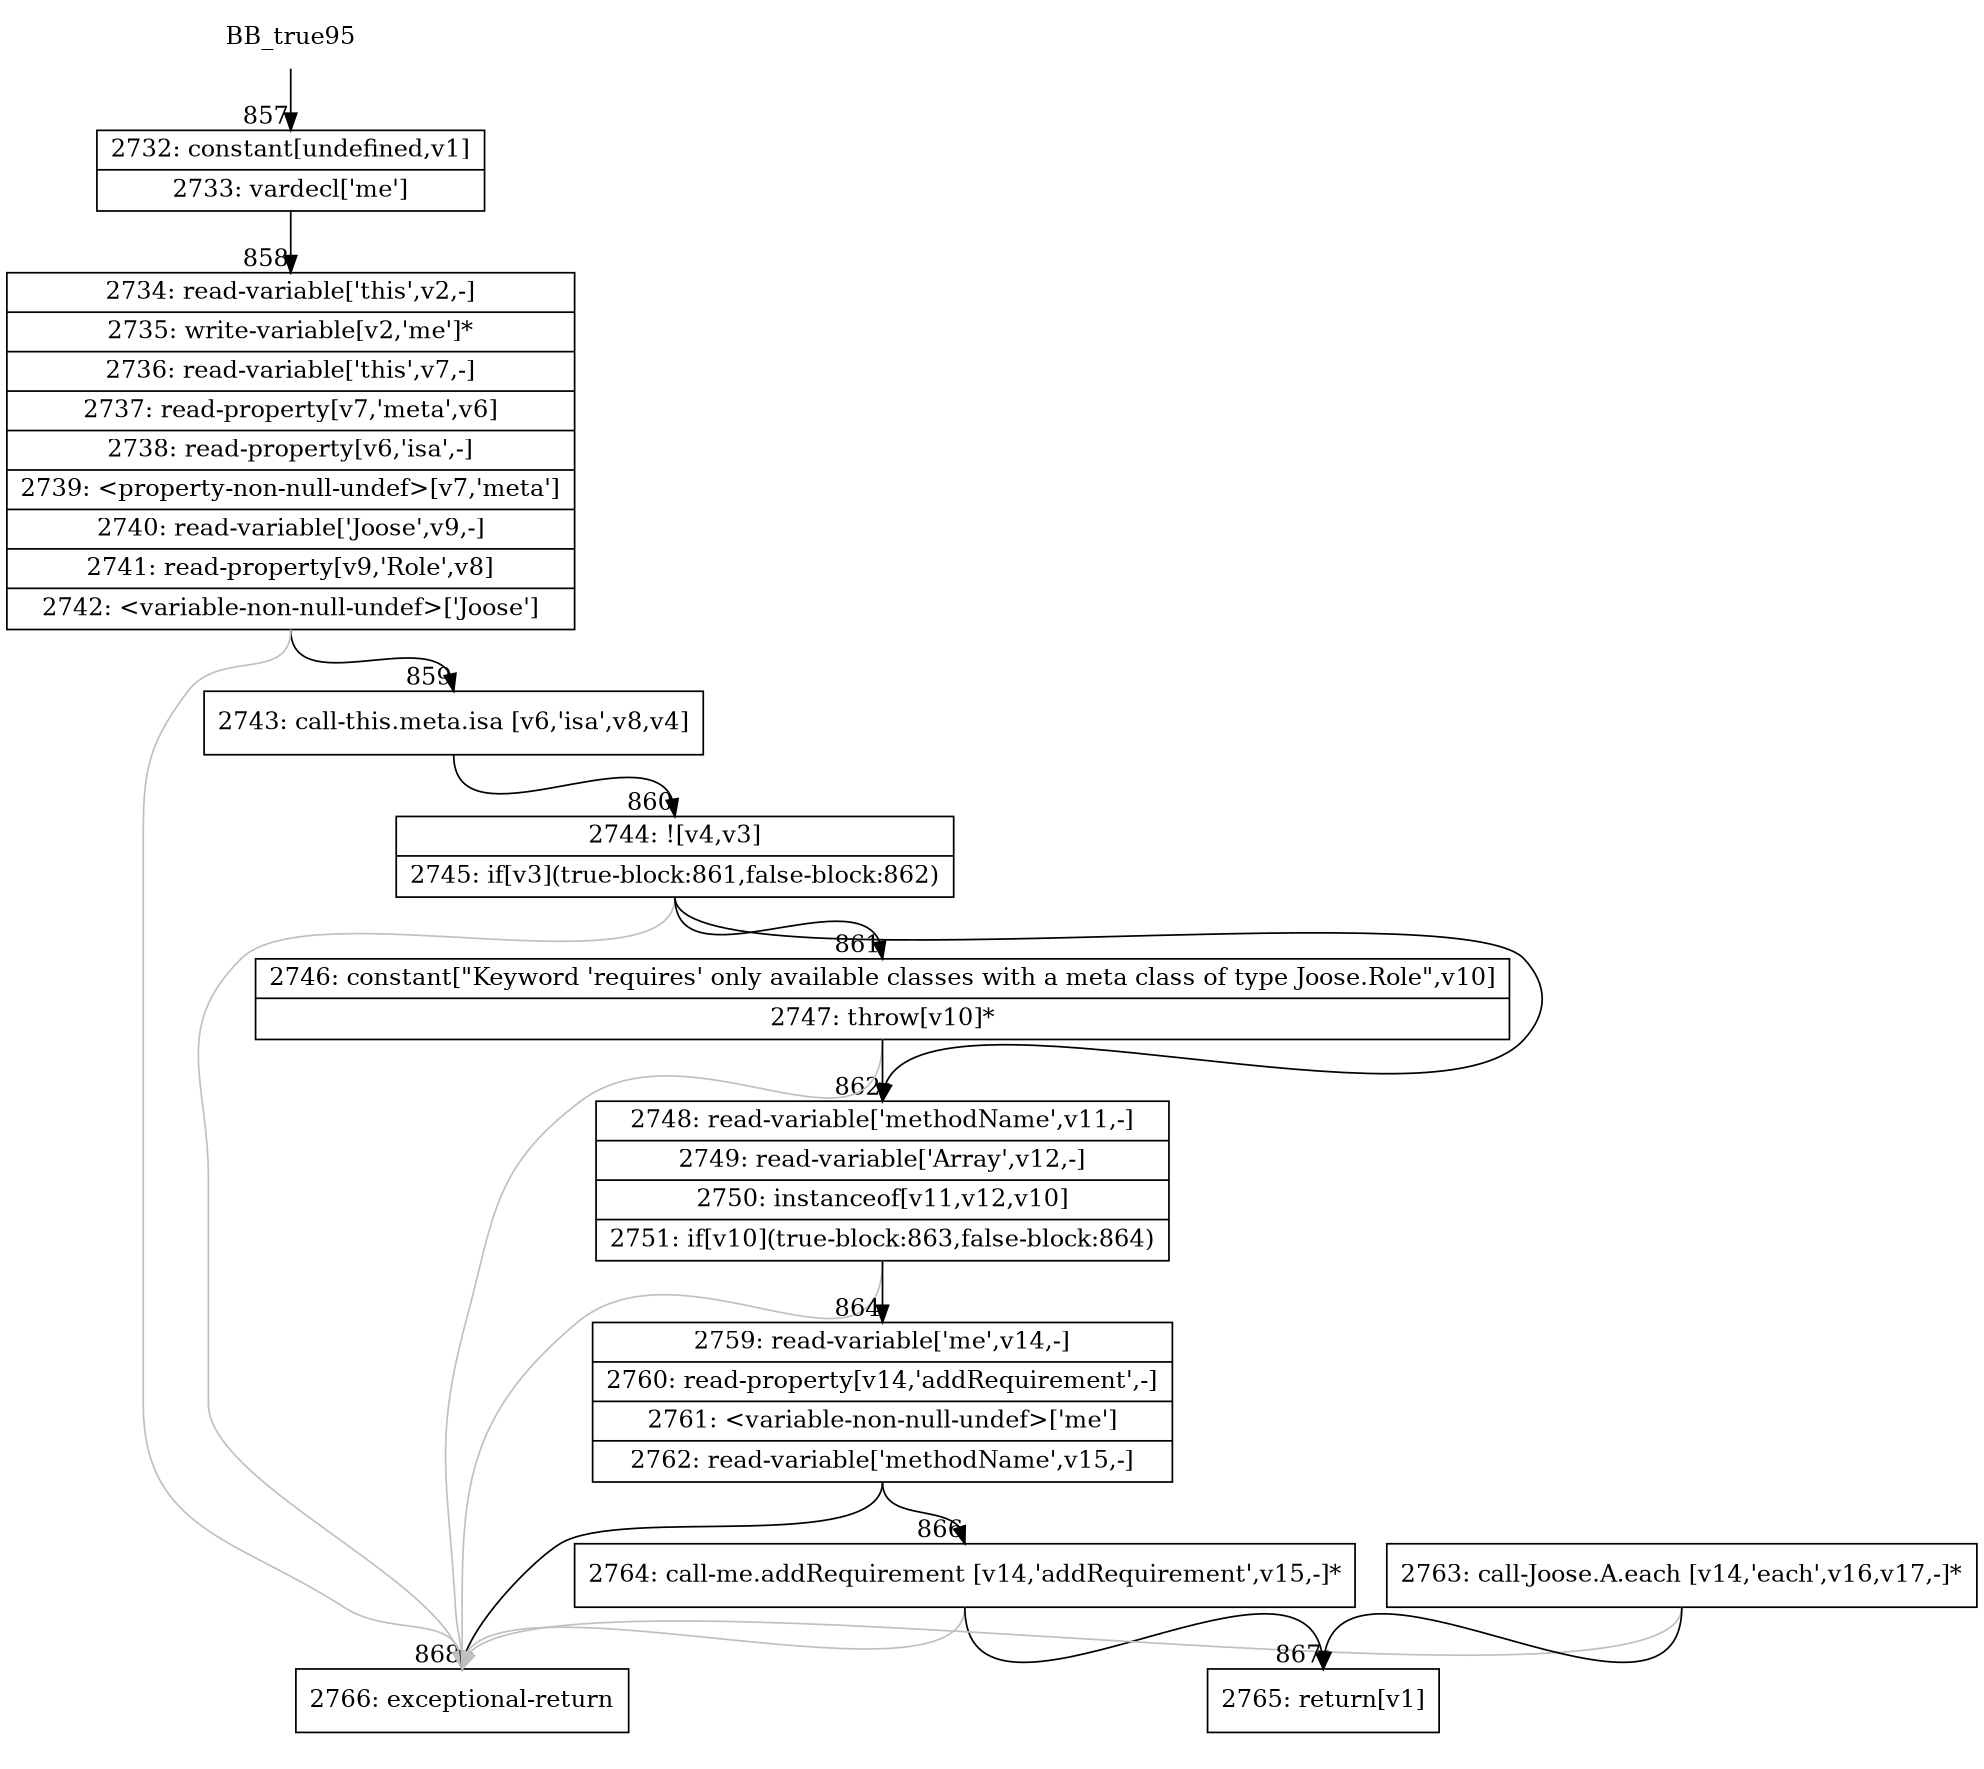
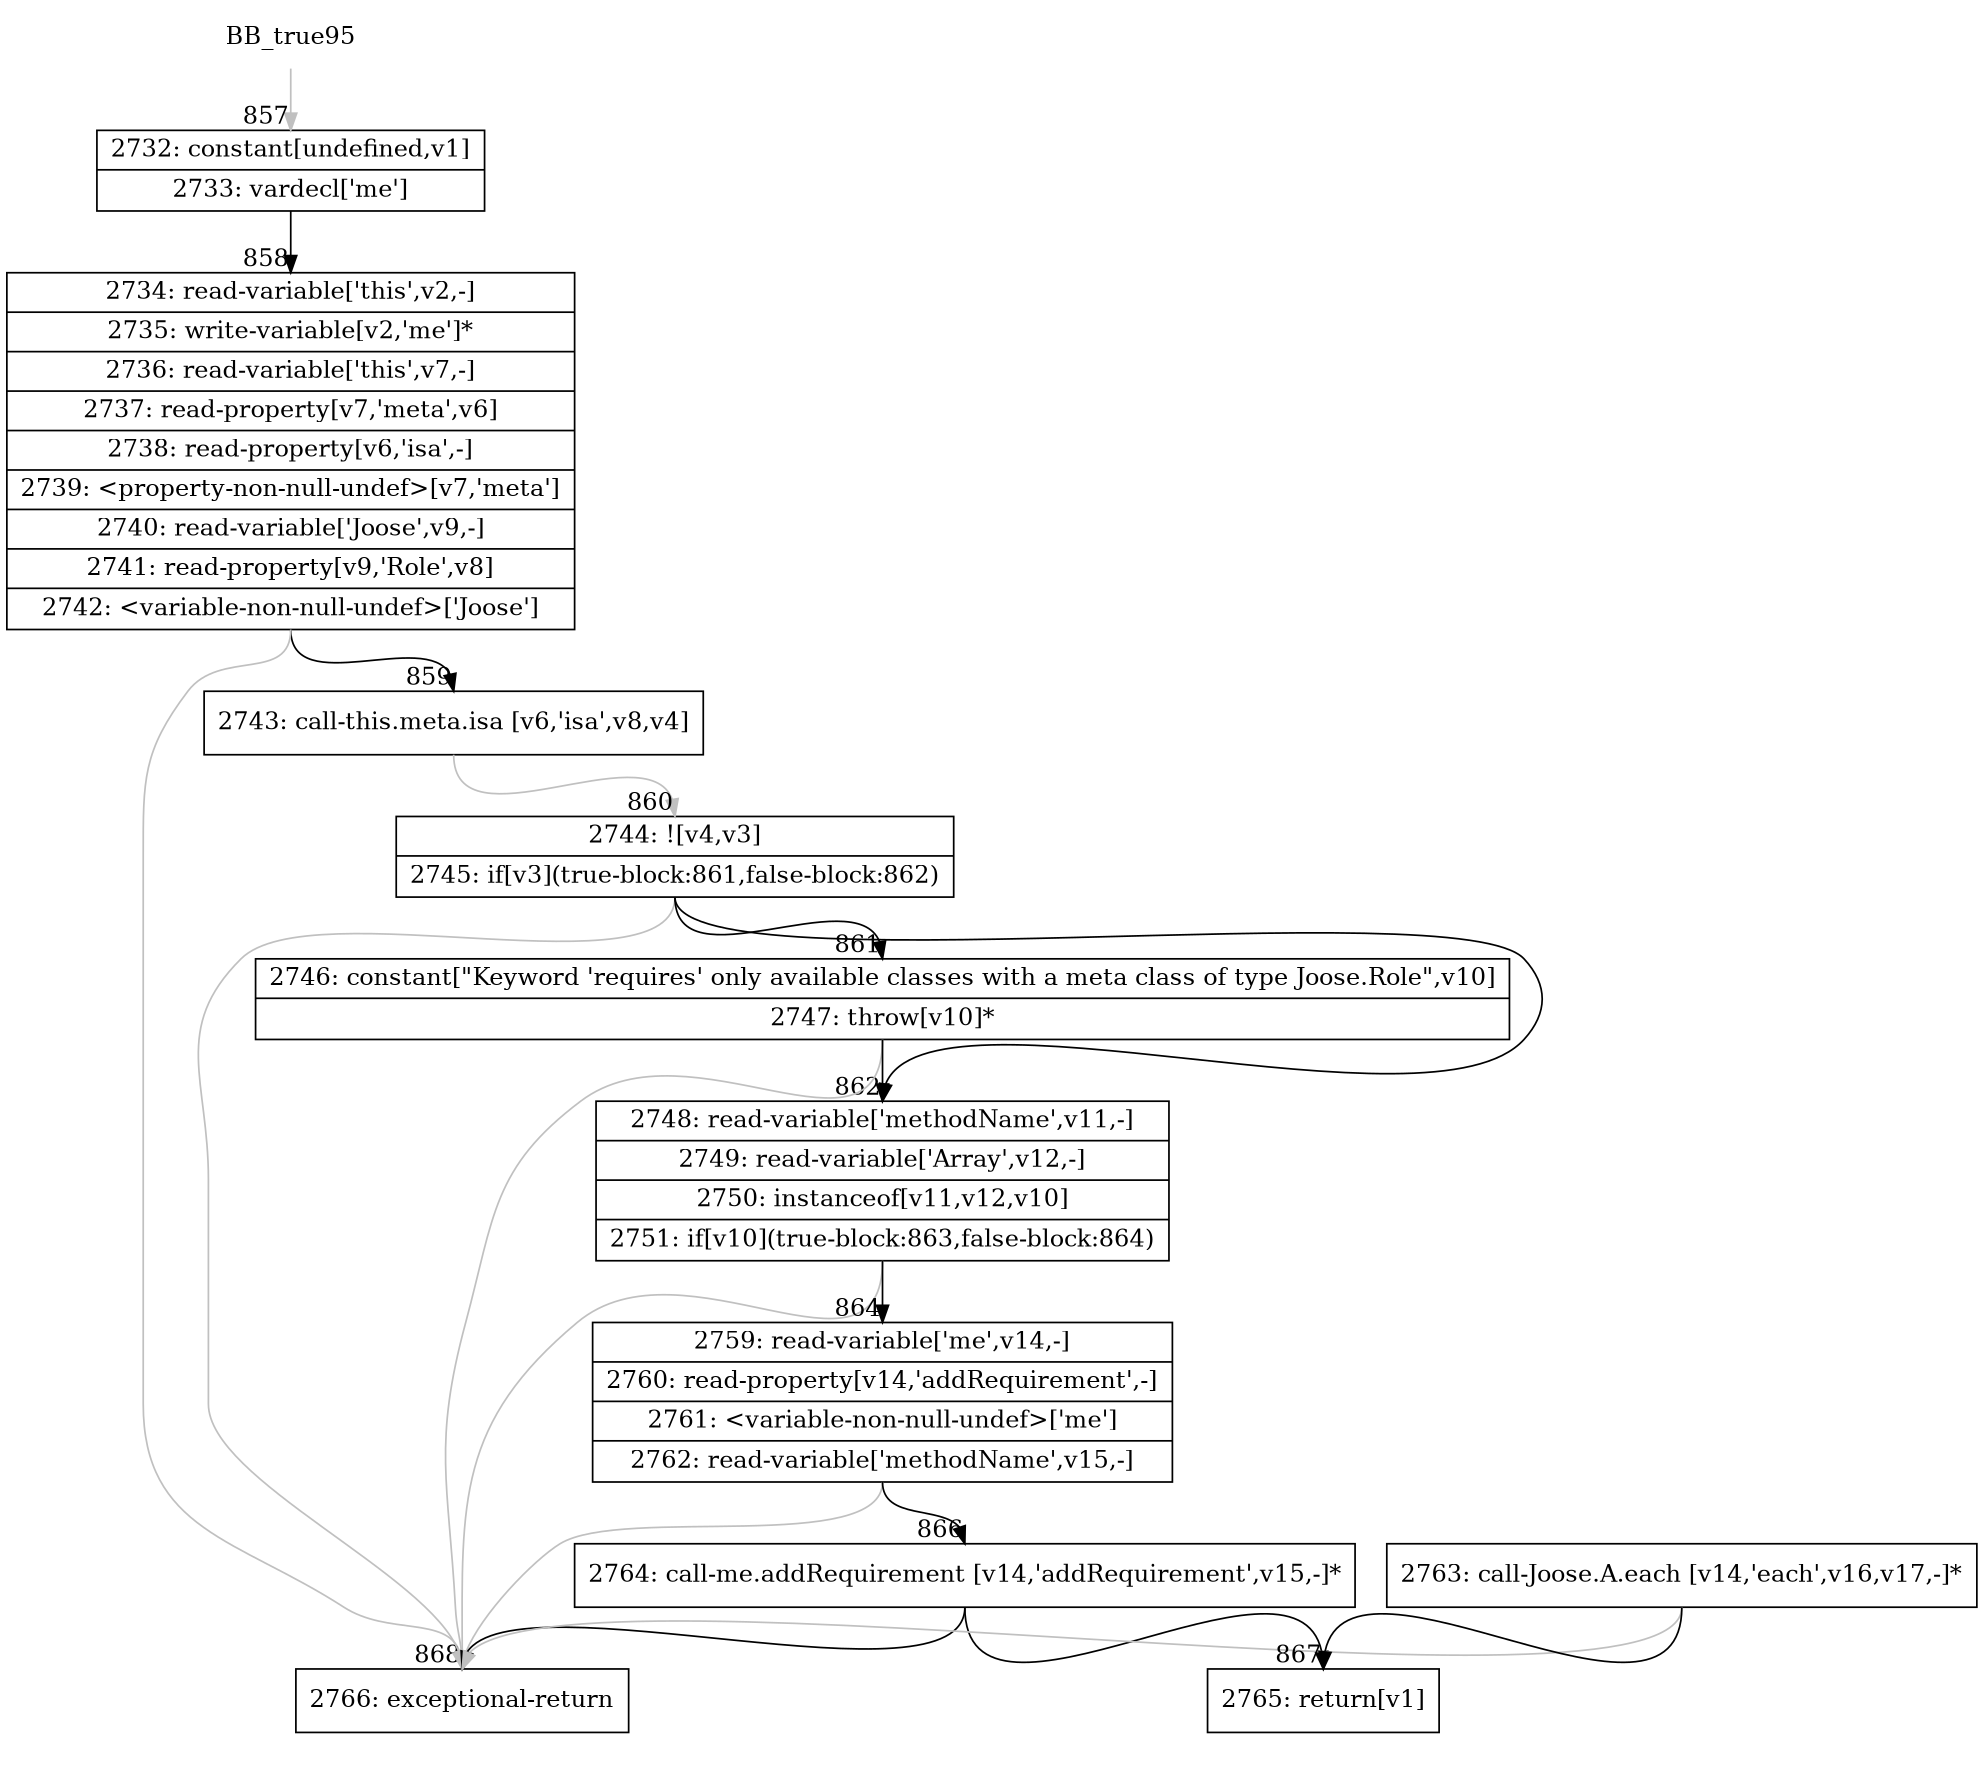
(291, 91) -> (291, 91)
(556, 787) -> (556, 787)
(656, 1528) -> (656, 1528)
(722, 1639) -> (722, 1639)
